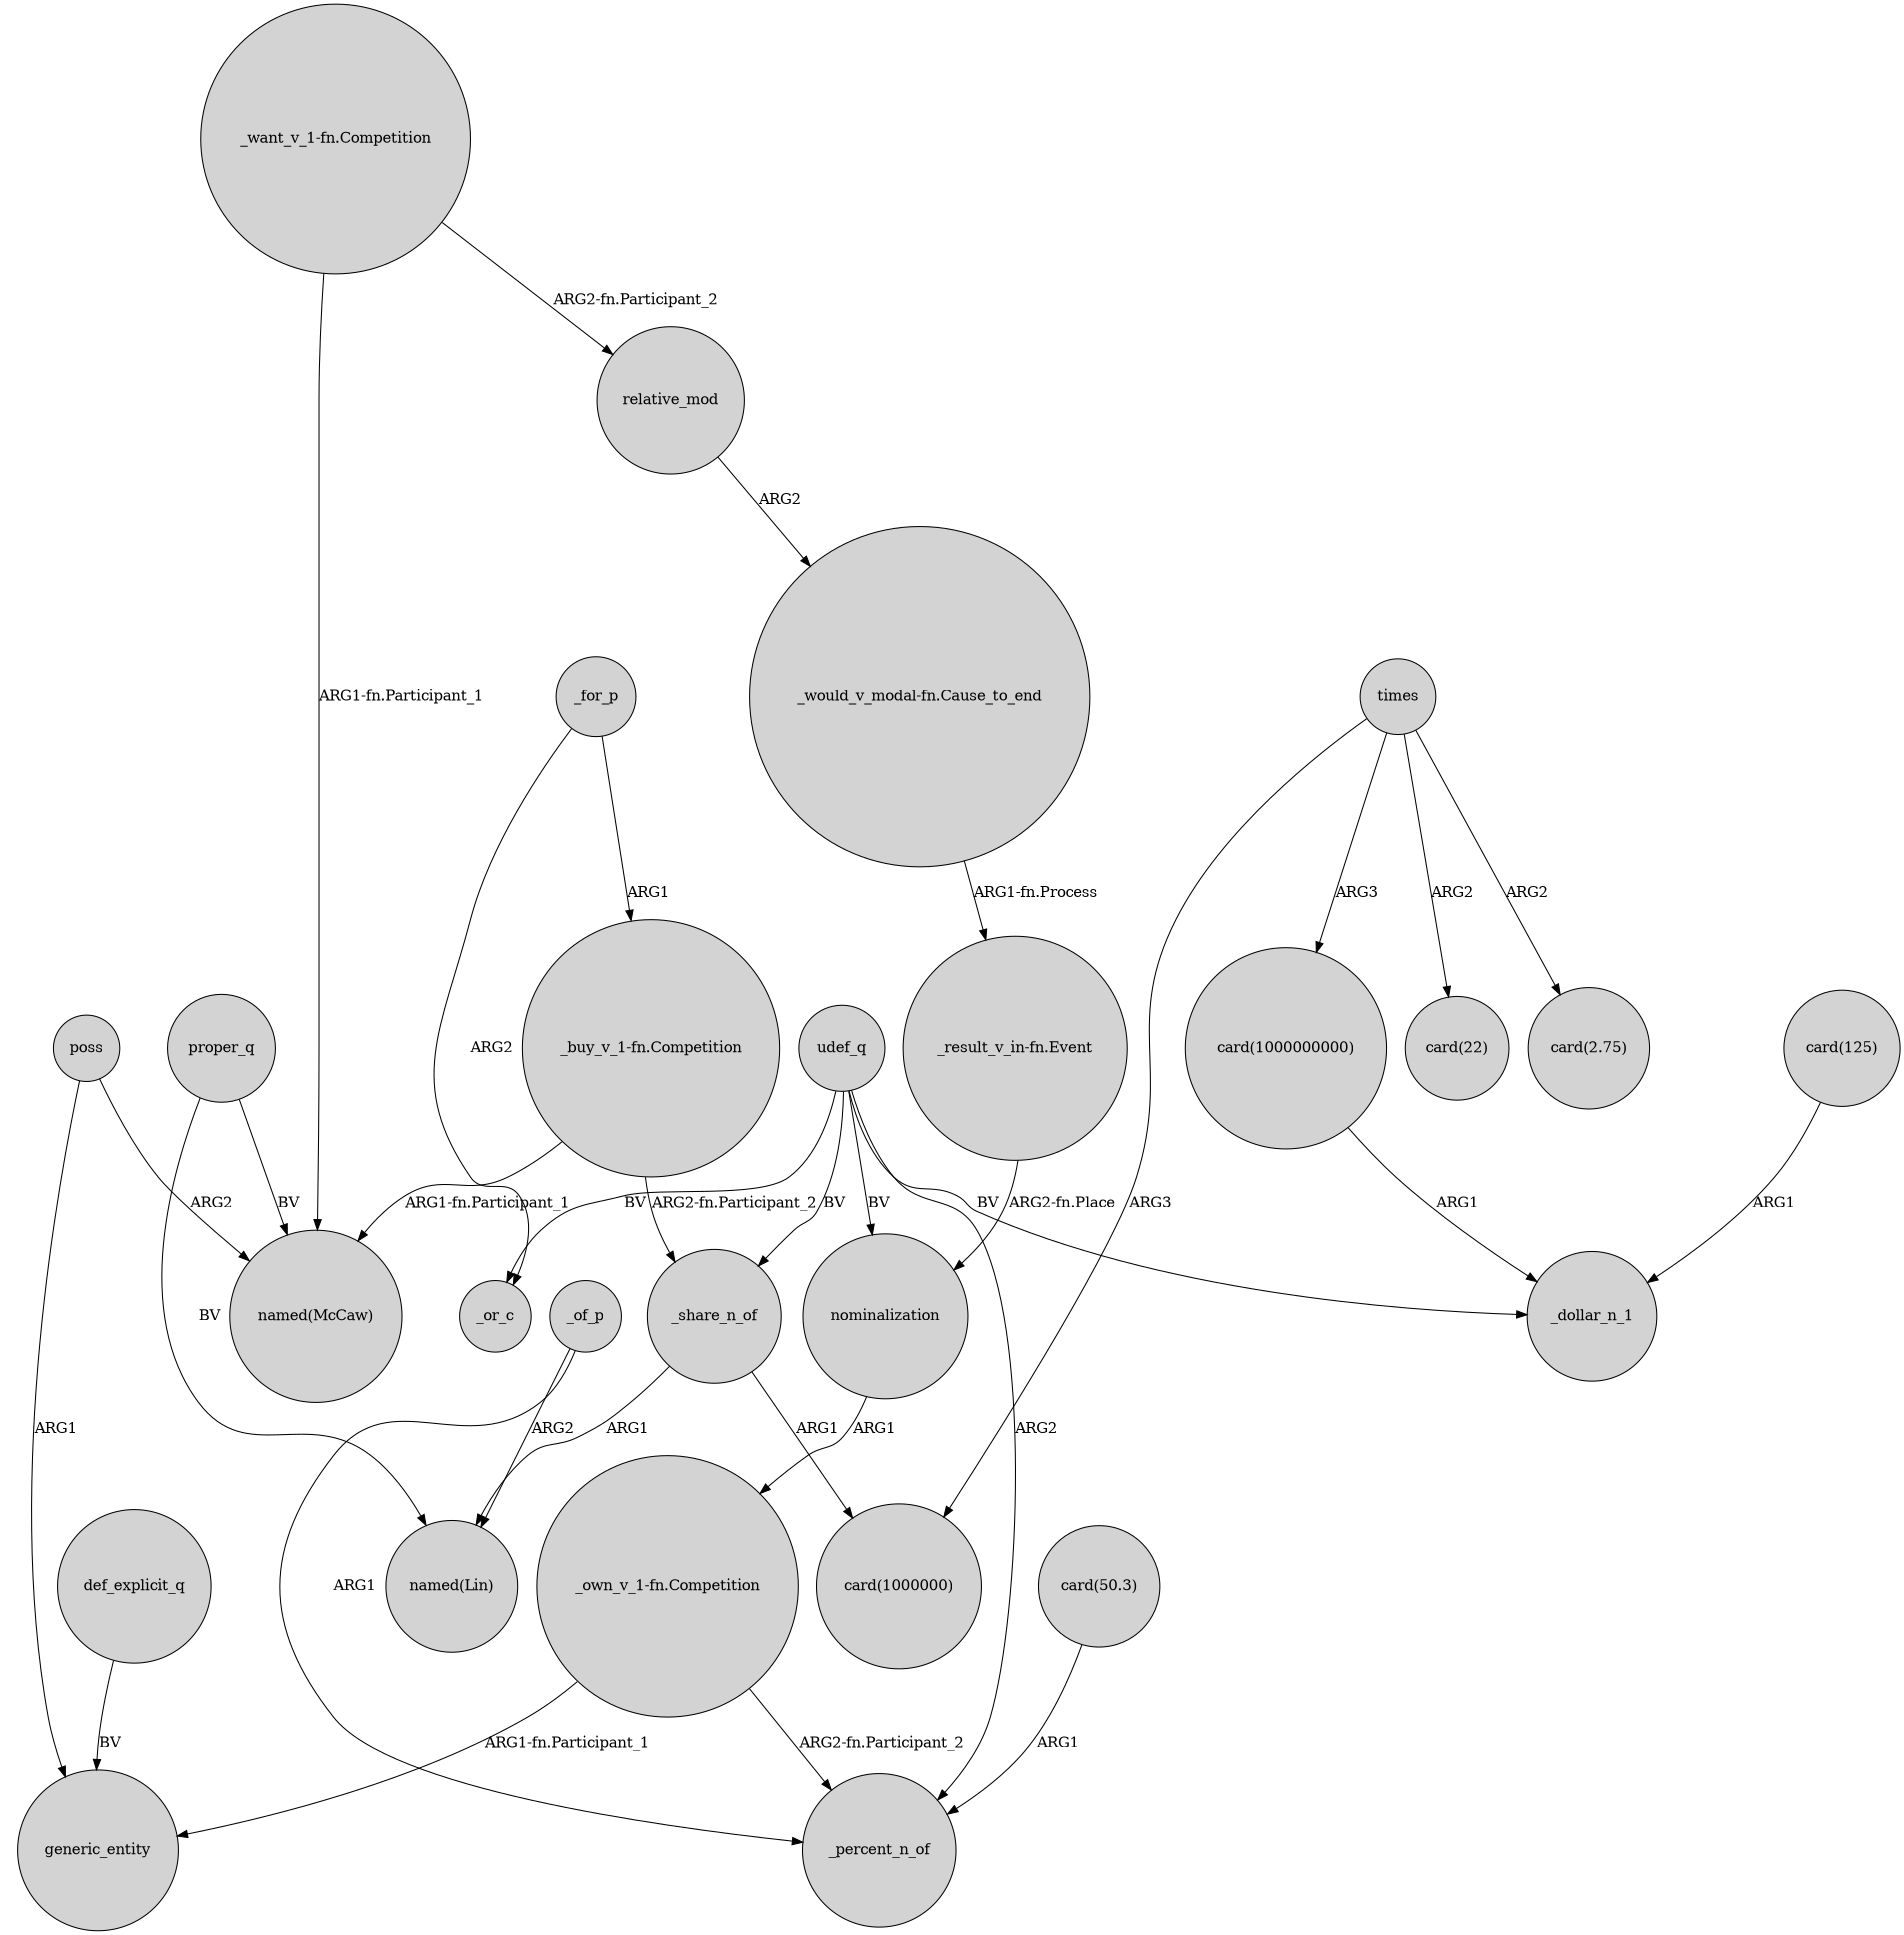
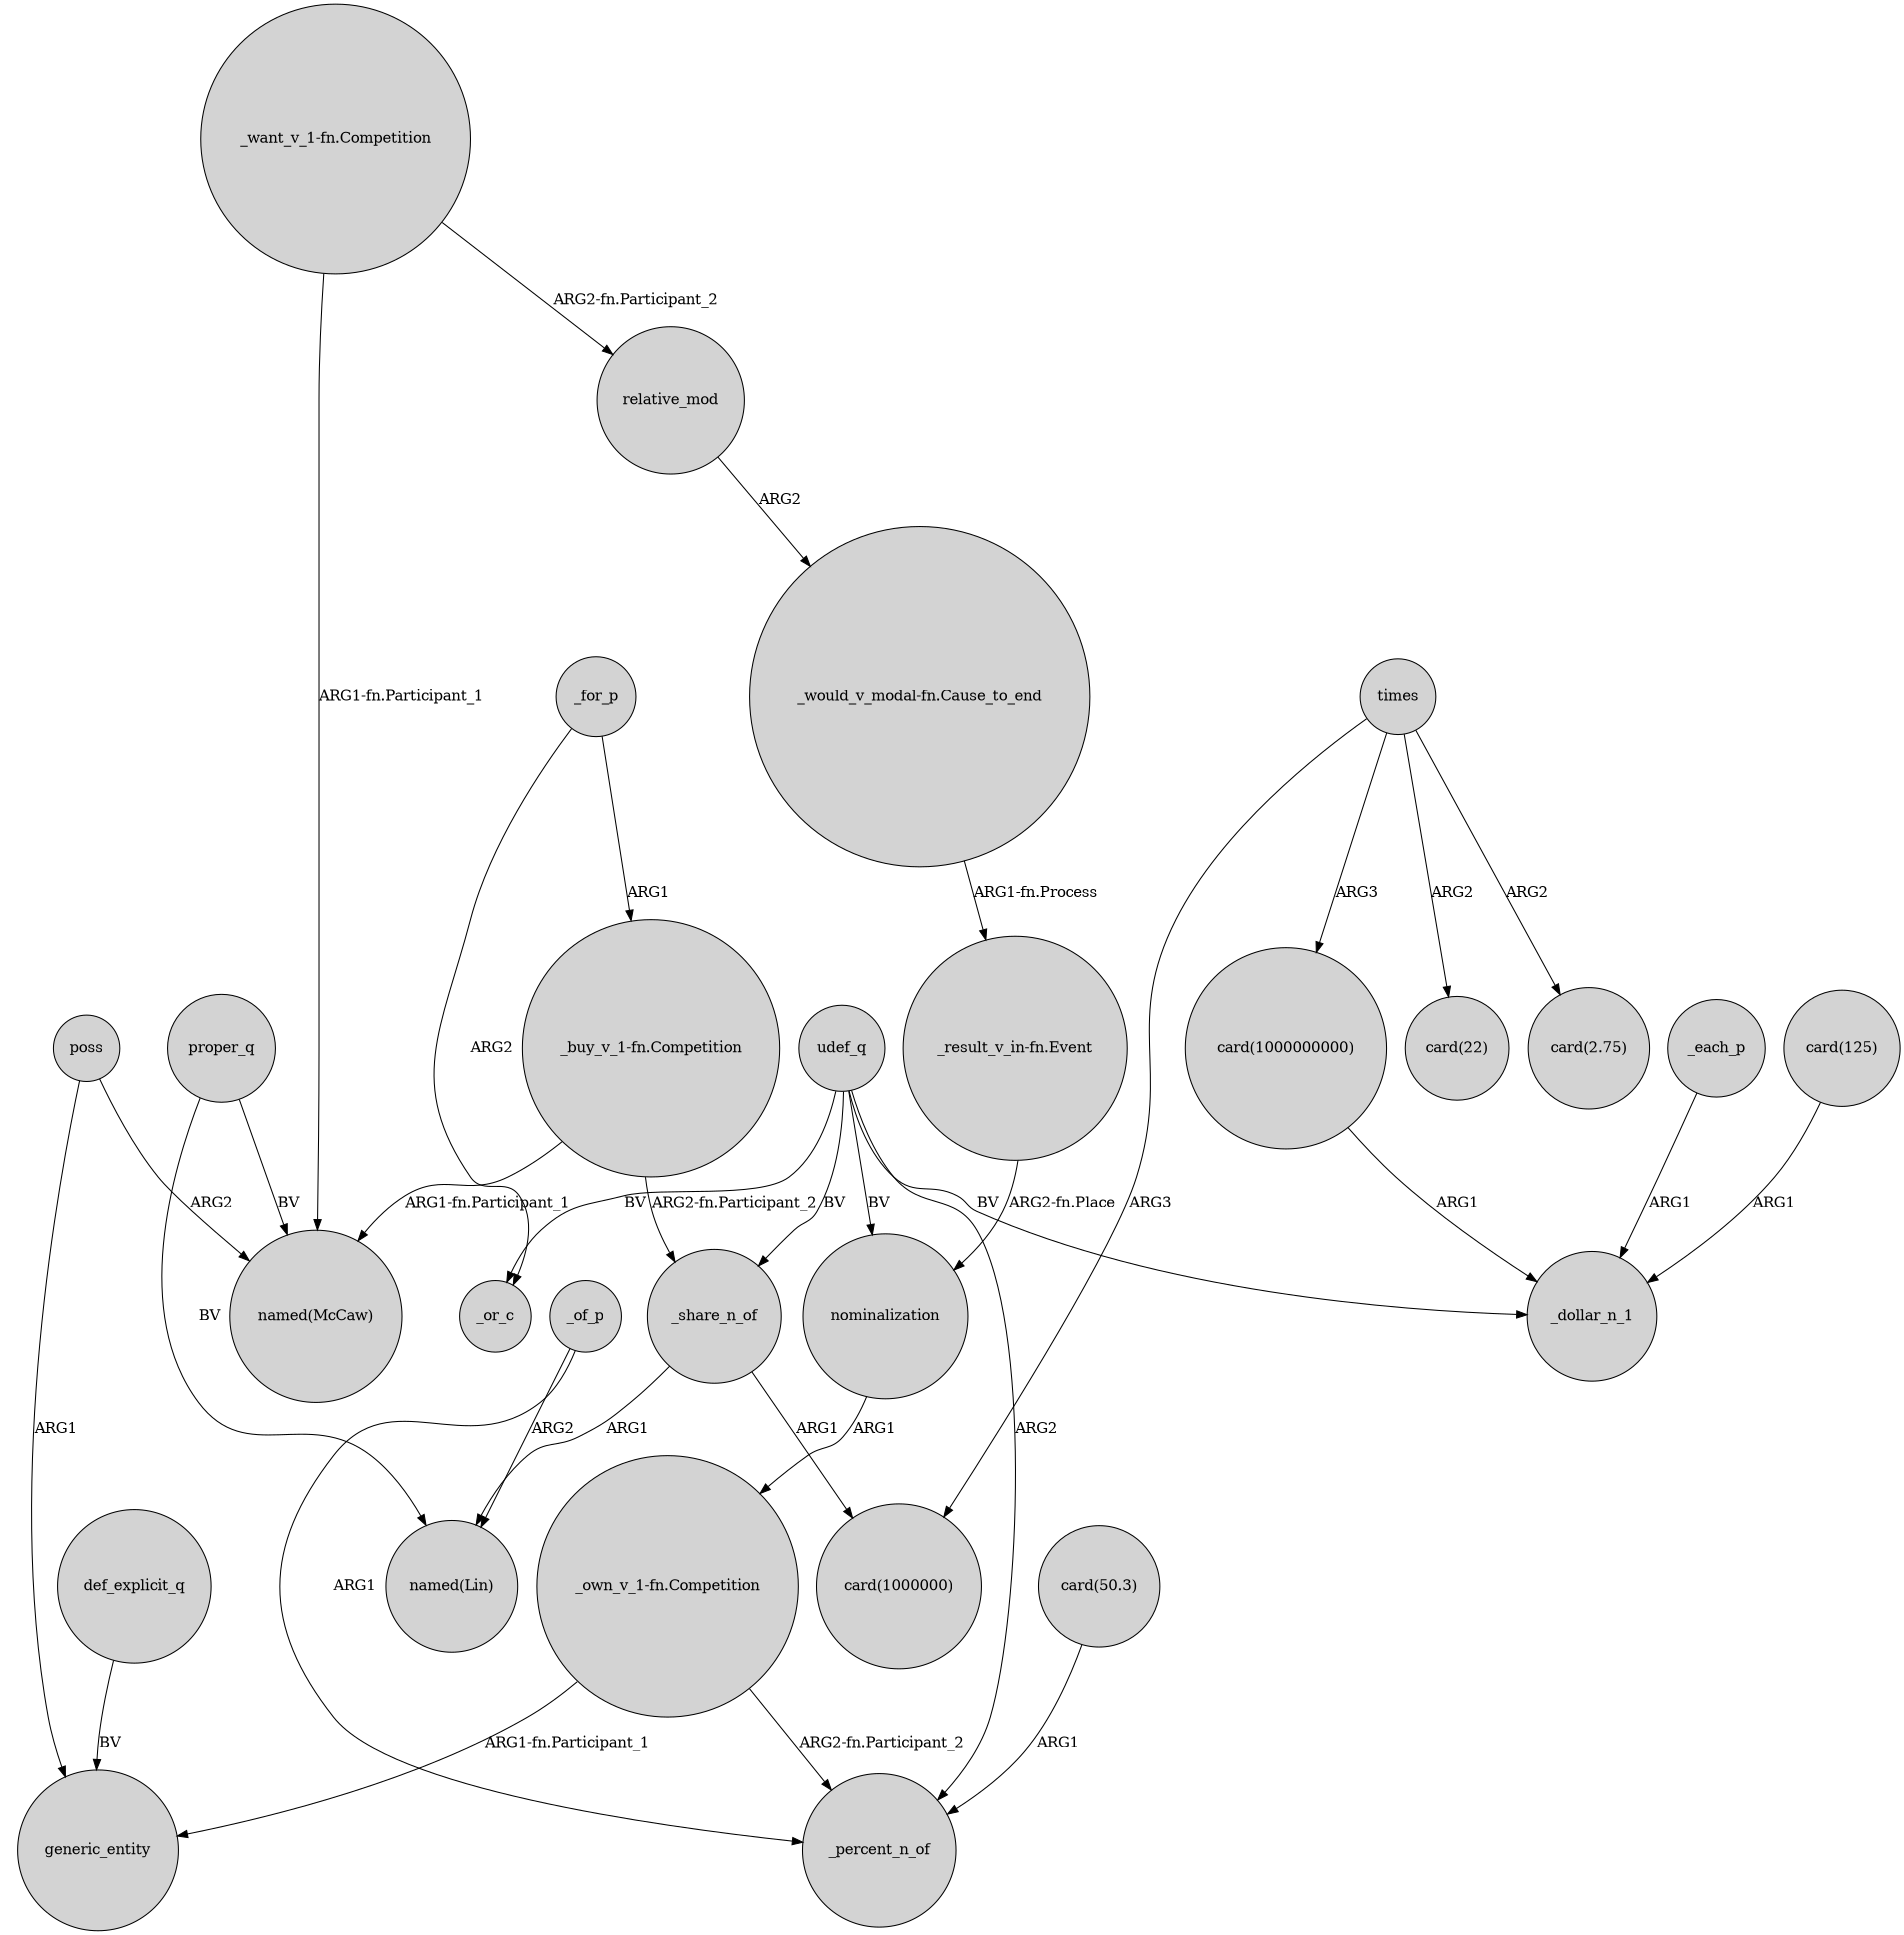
none -> (1716, 1048)
